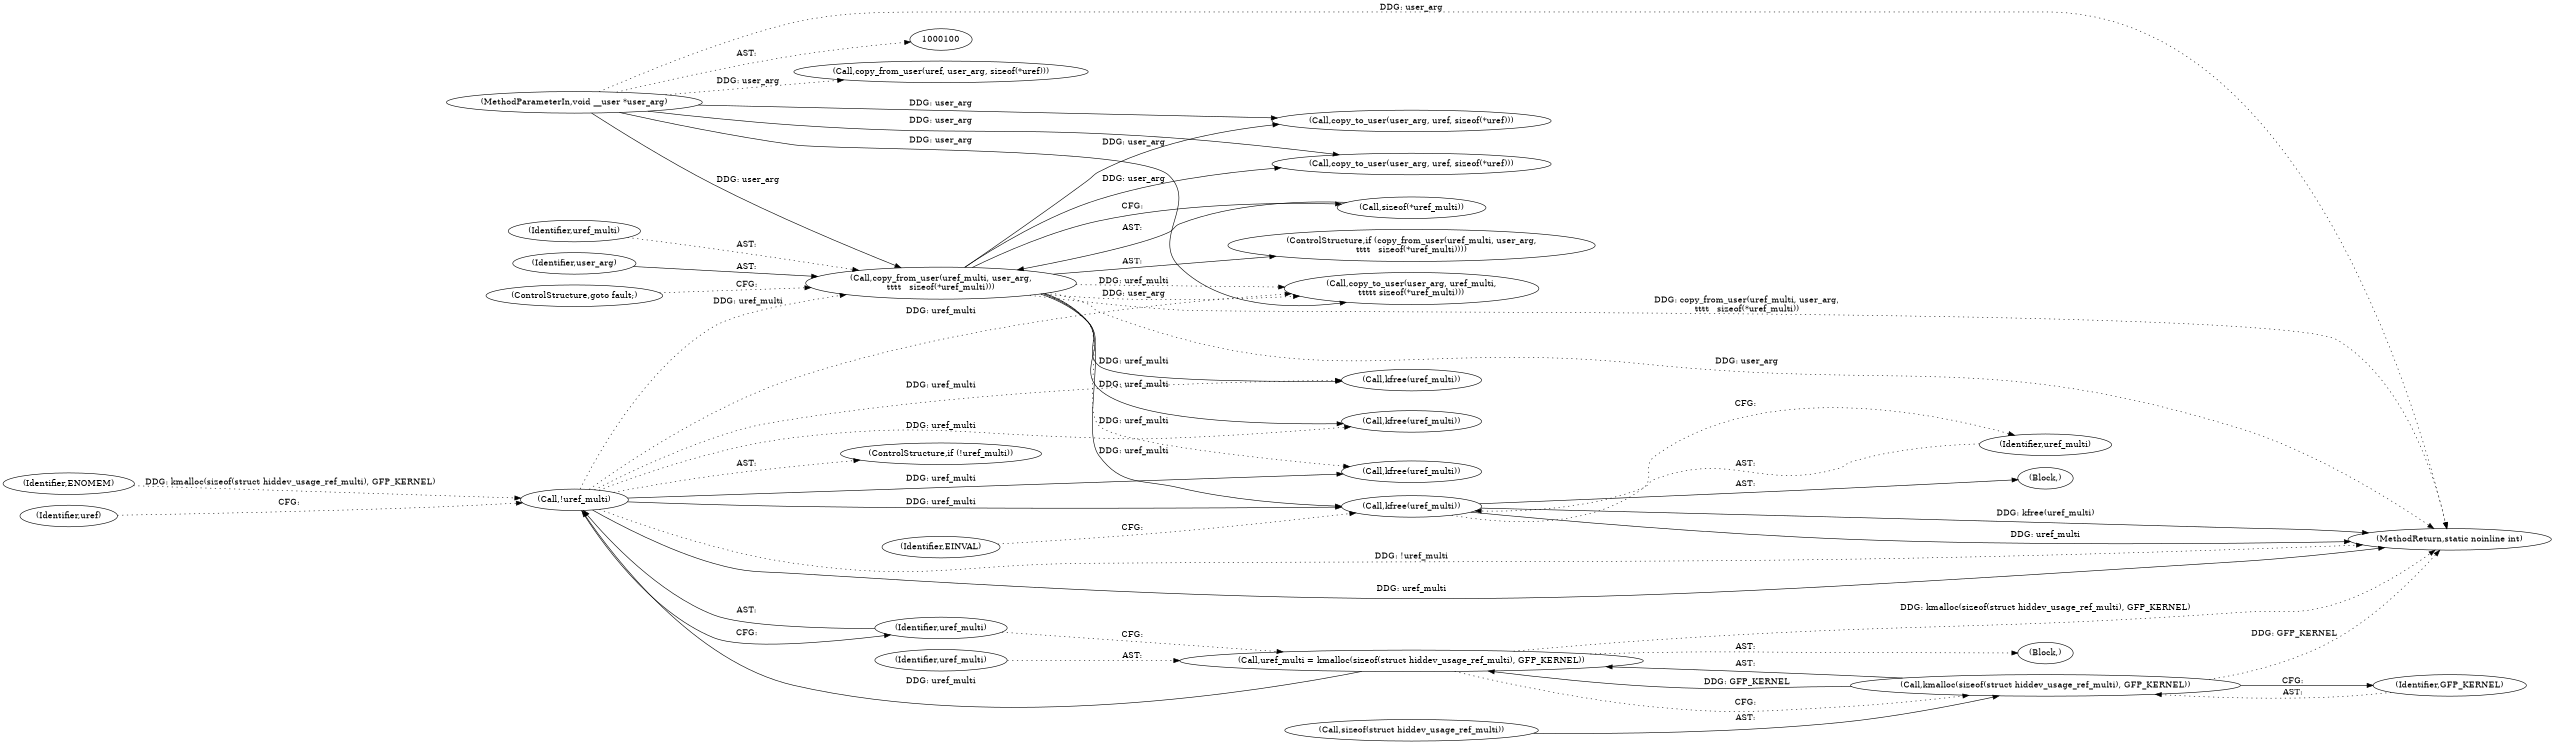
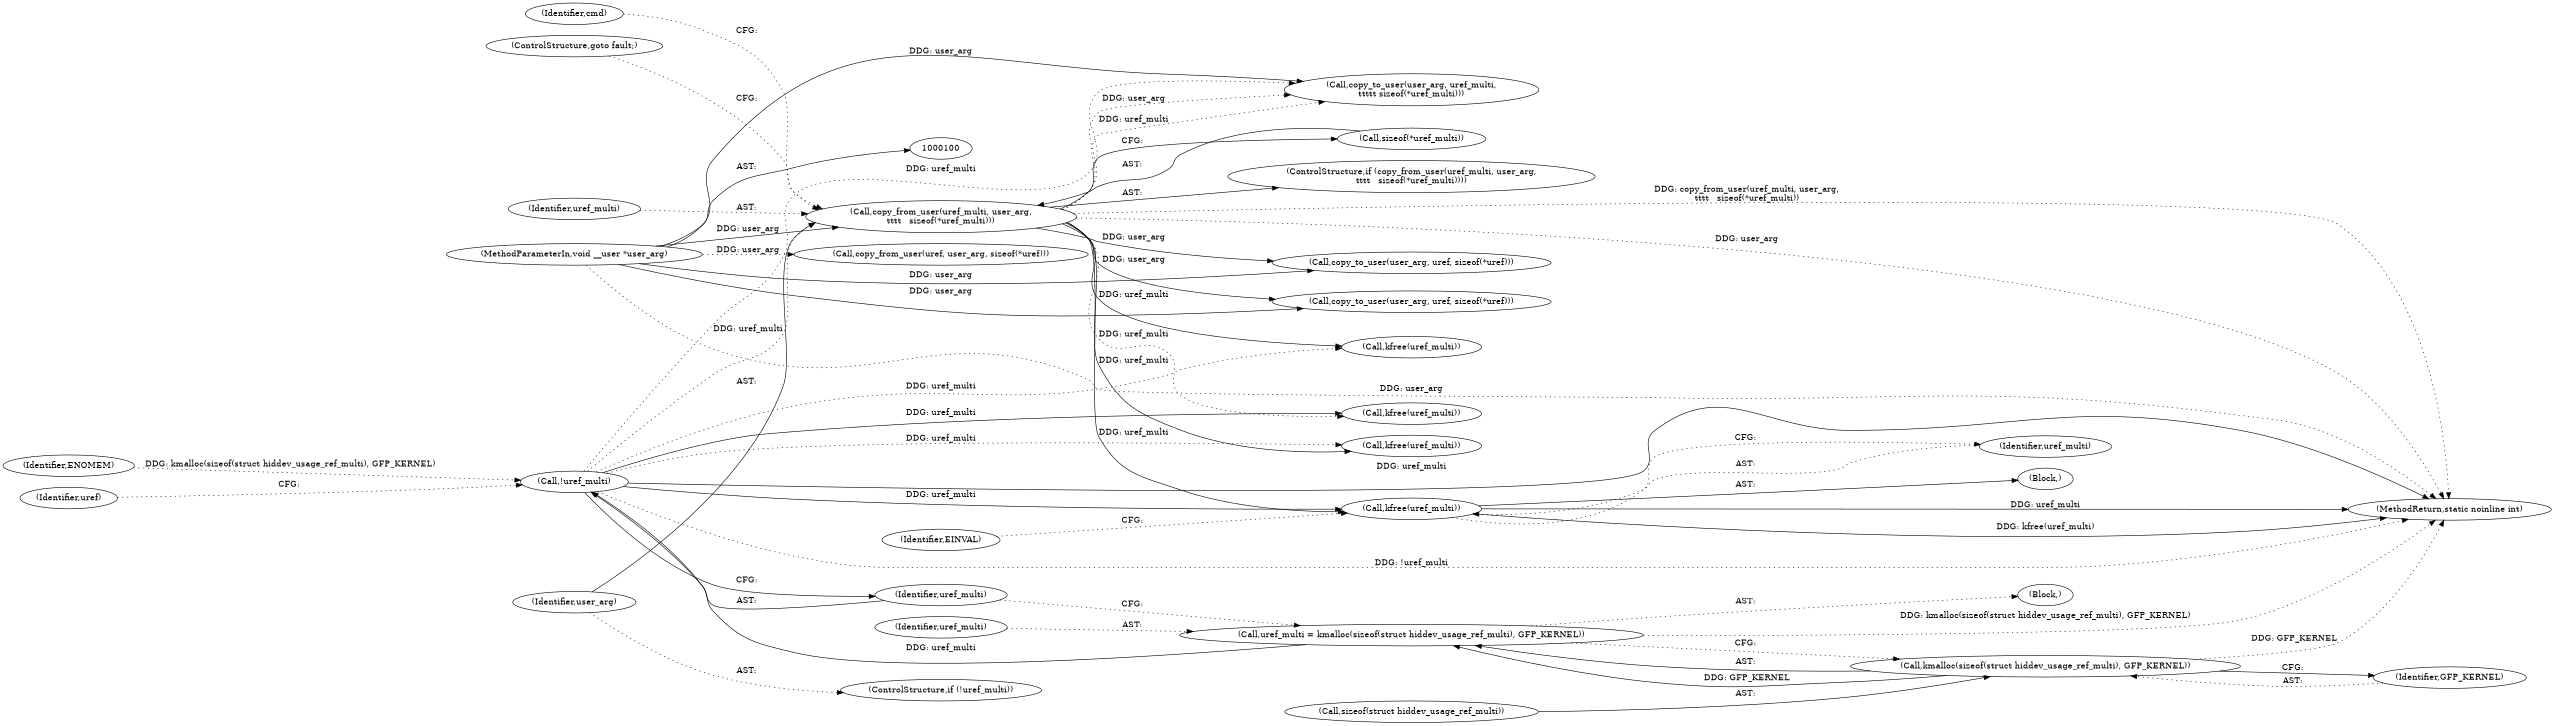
none -> (574, 14)
(760, 62) -> (768, 173)
(733, 473) -> (707, 673)
